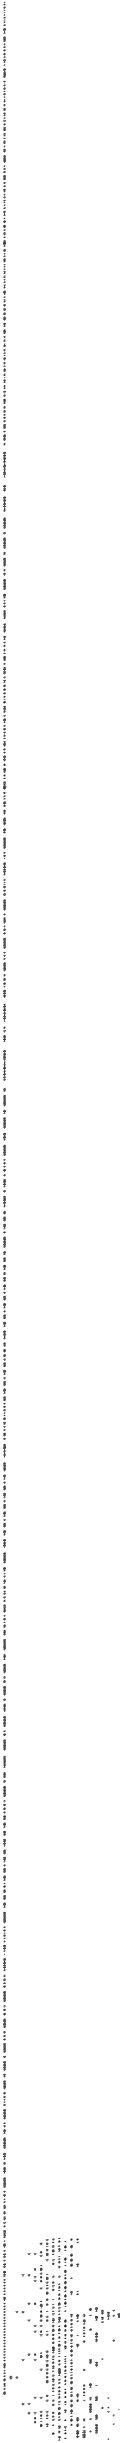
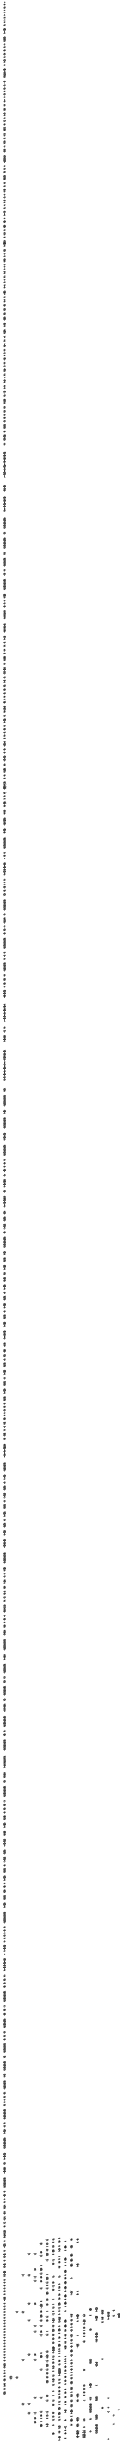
(114, 2341) -> none
(53, 2389) -> none
